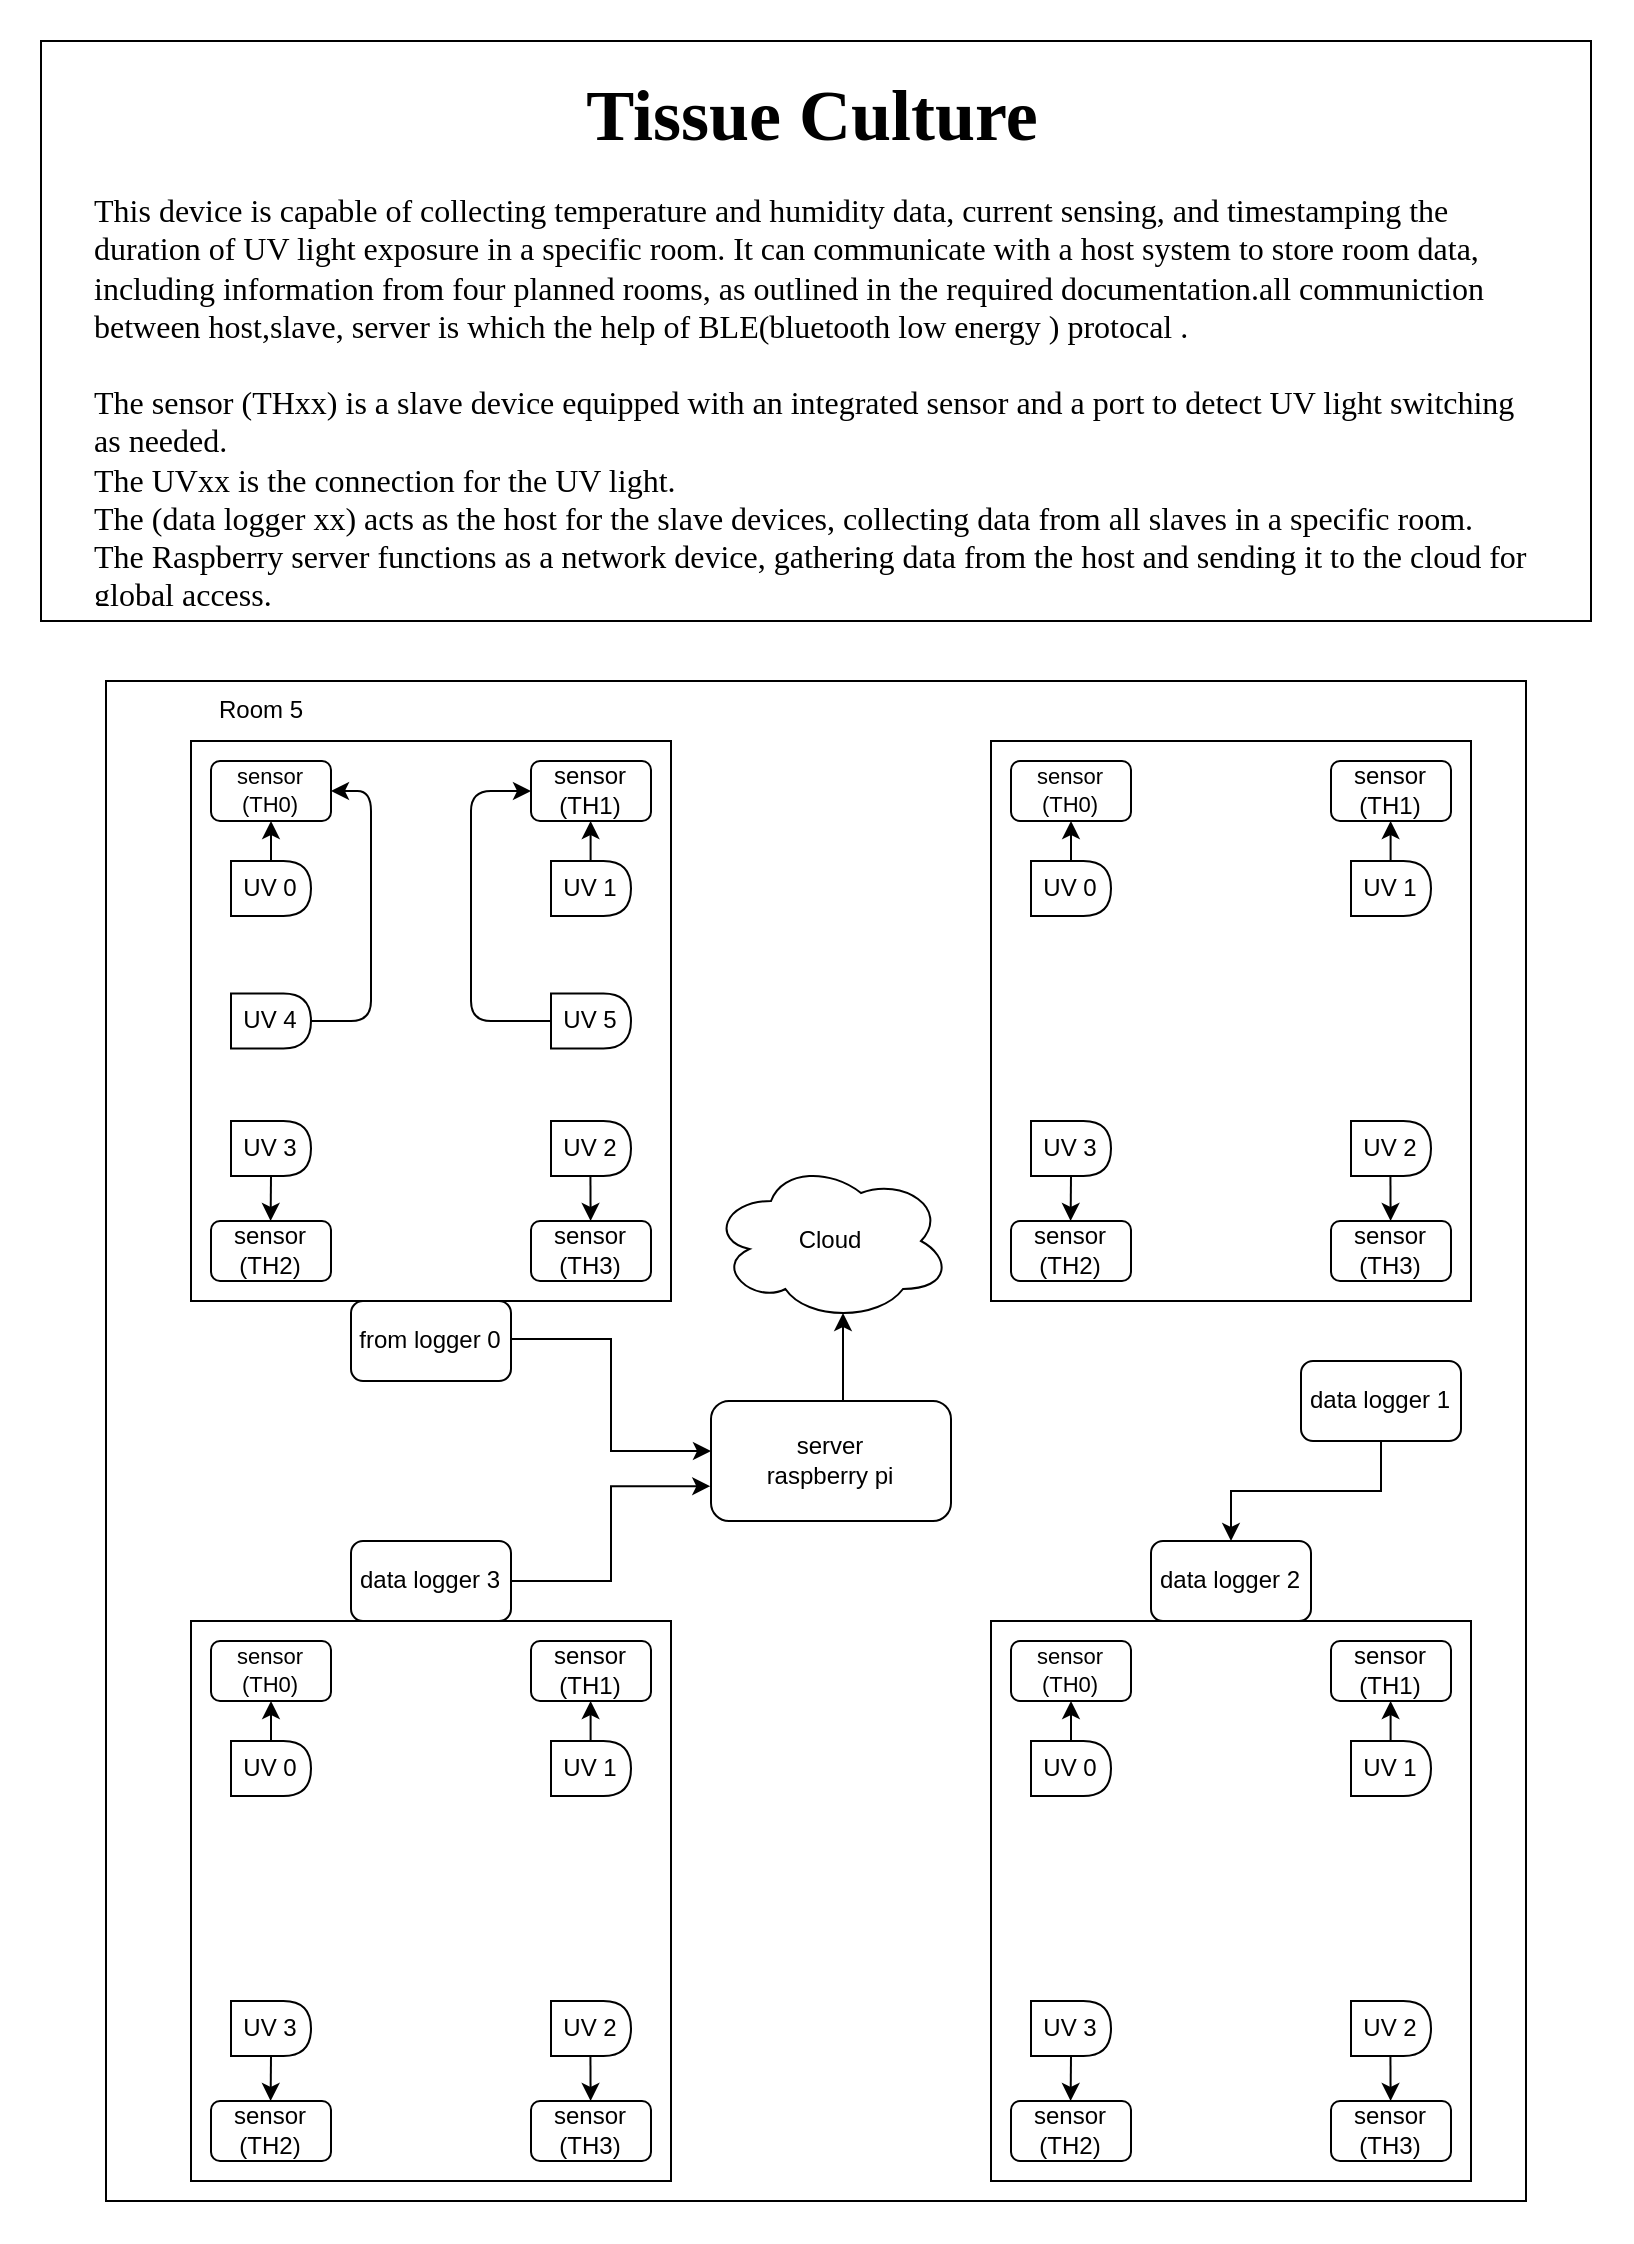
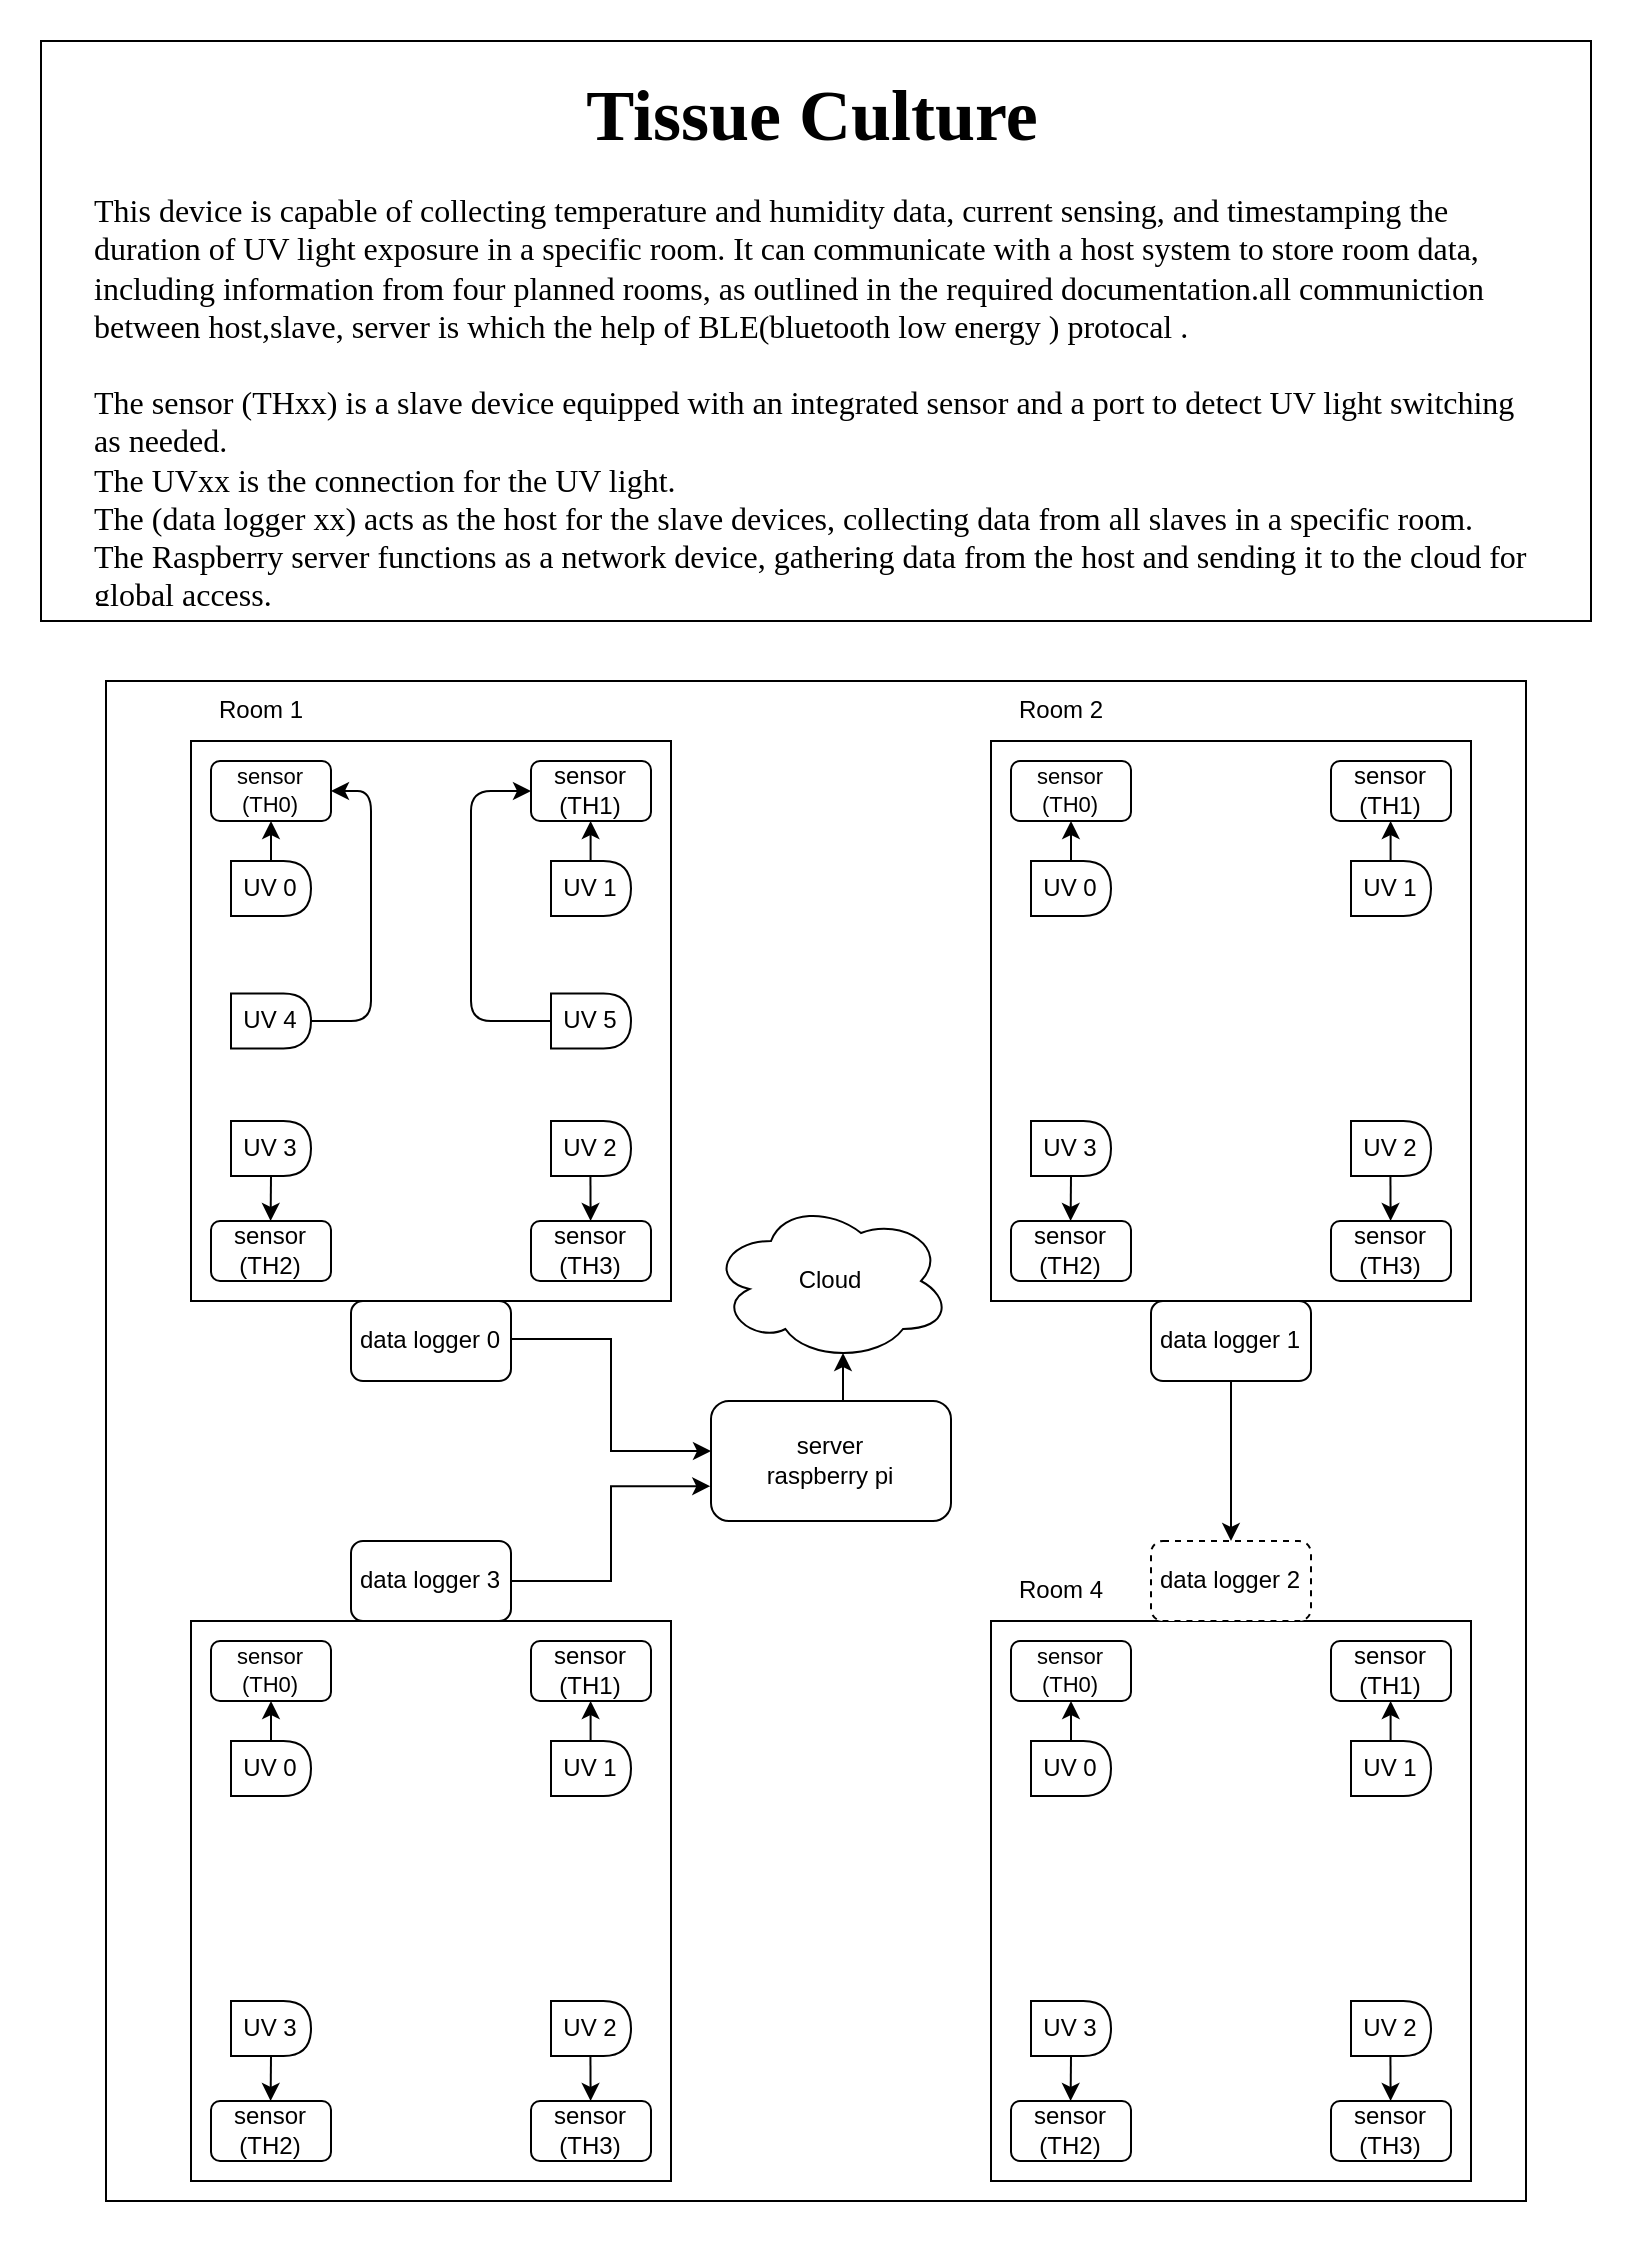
(262, 711) -> (262, 711)
none -> (1061, 711)
(831, 1241) -> (831, 1281)
(431, 1341) -> (431, 1341)
(1381, 1401) -> (1231, 1341)
(1231, 1581) -> (1231, 1581)
none -> (1061, 1591)
